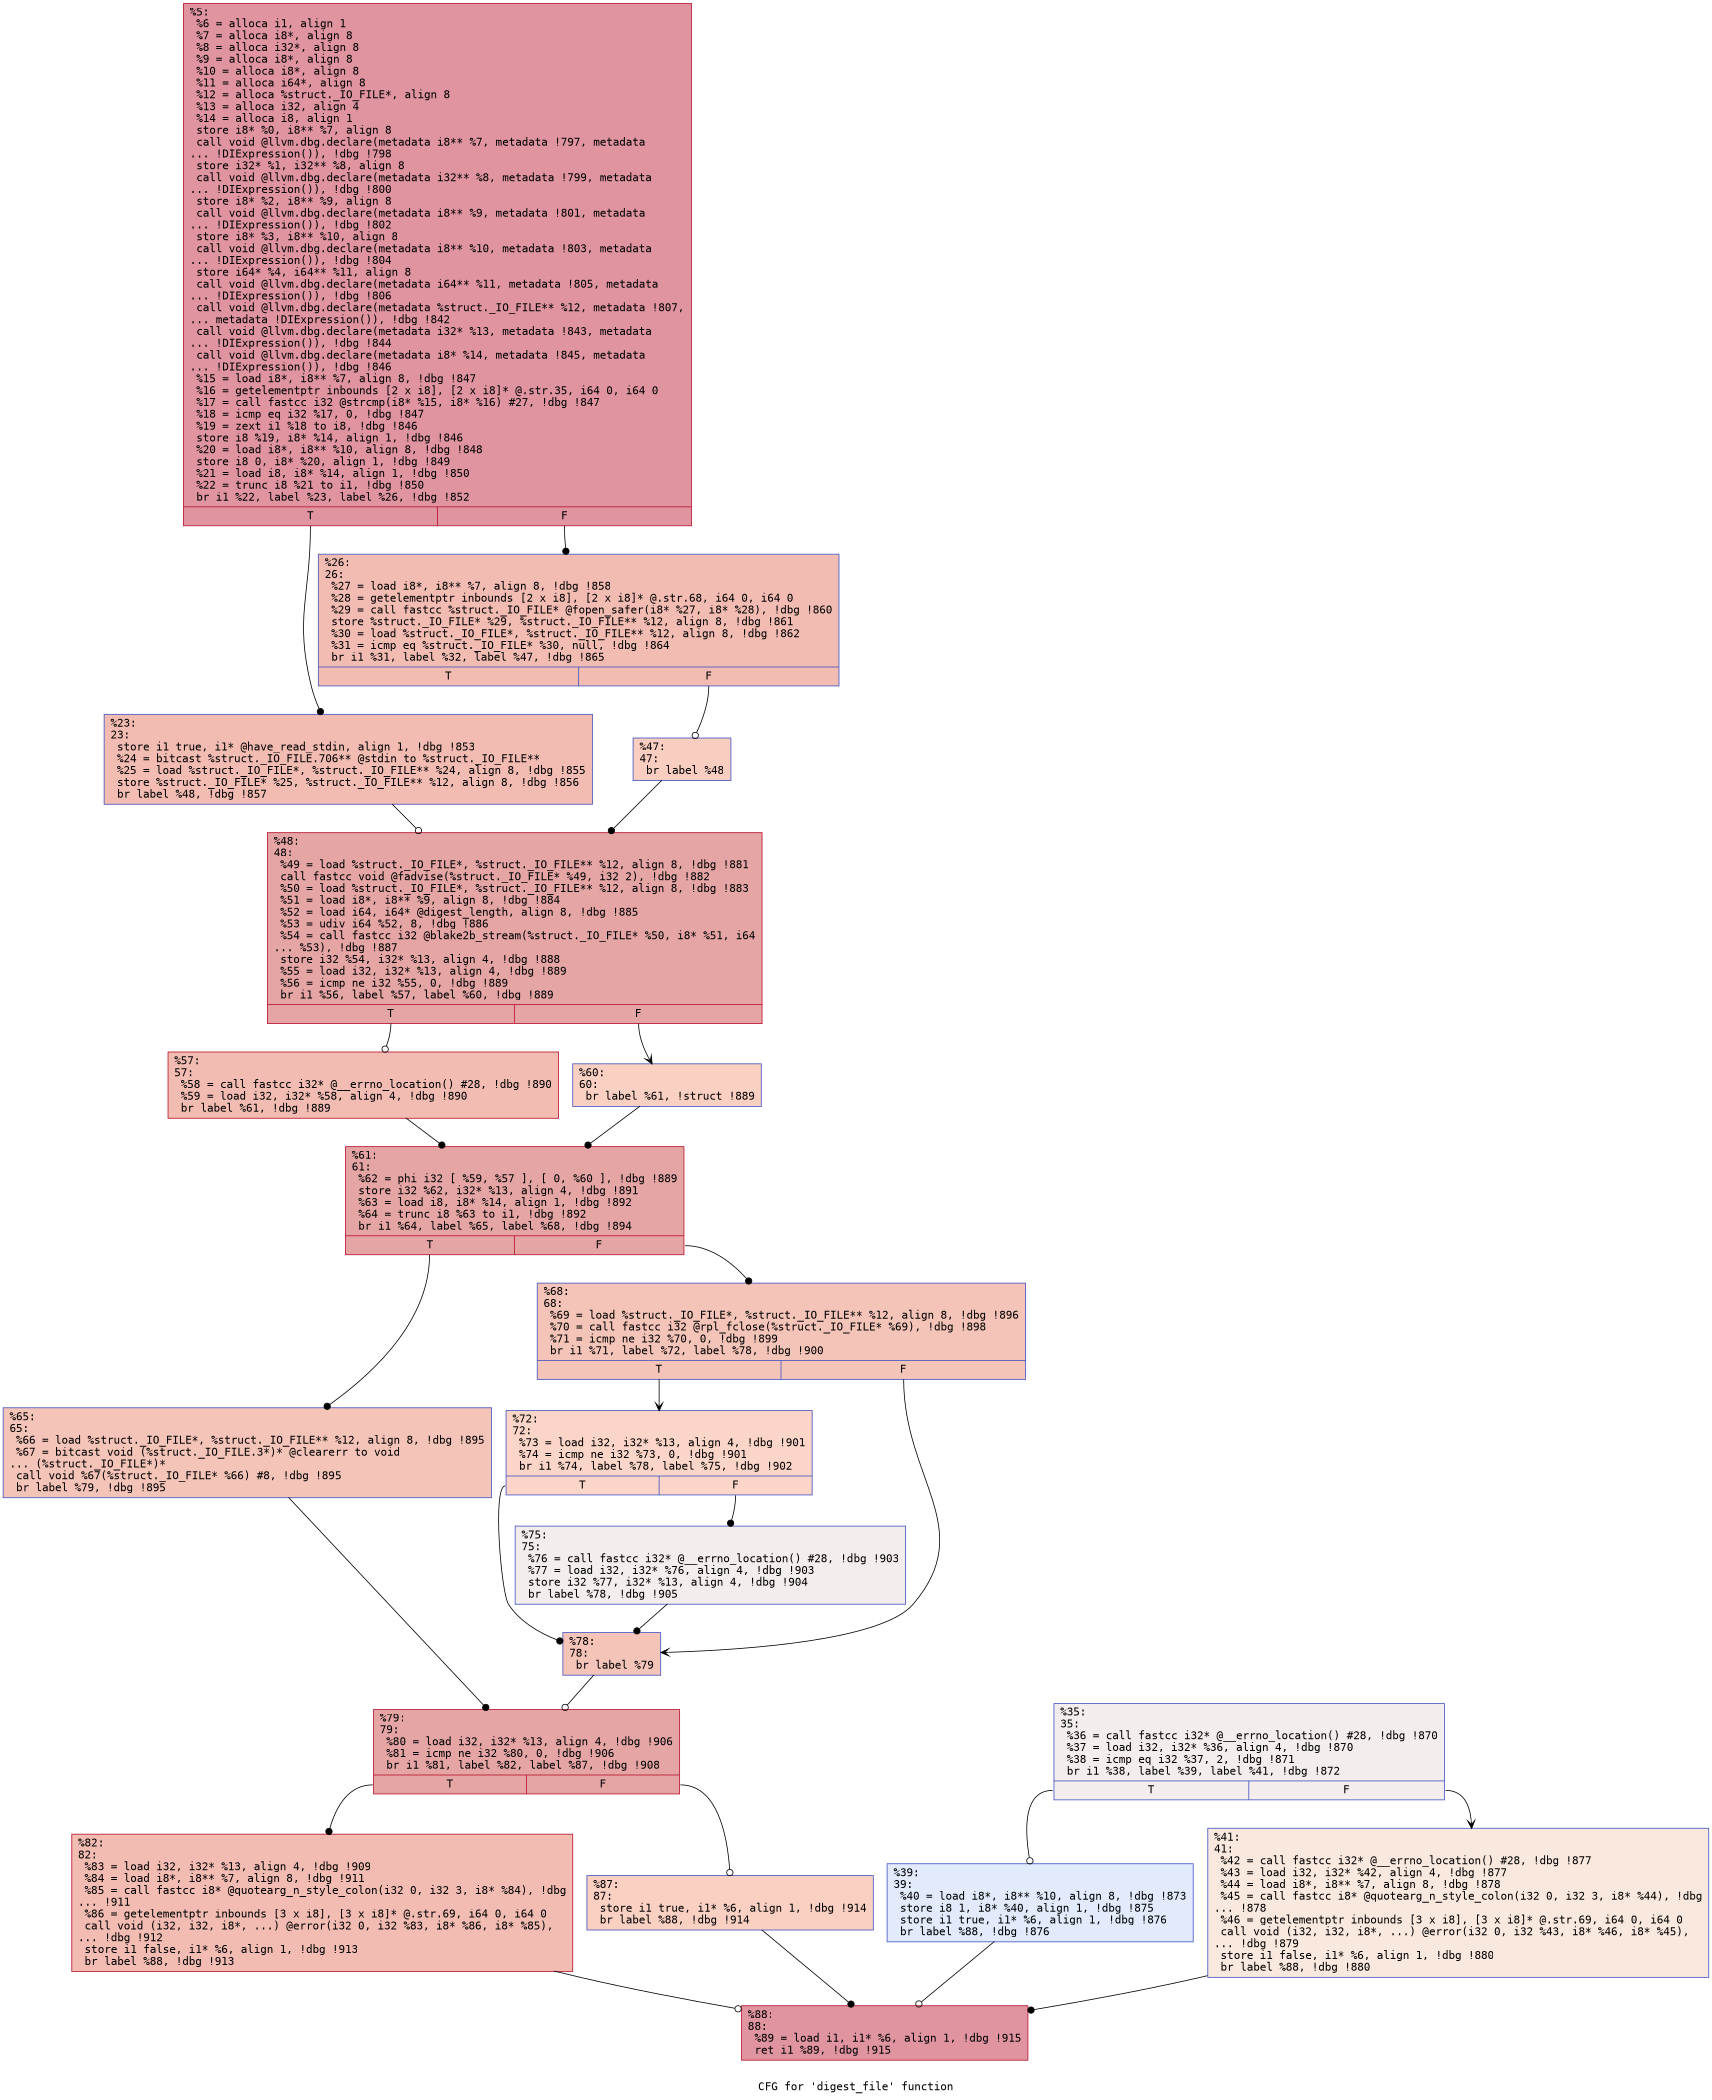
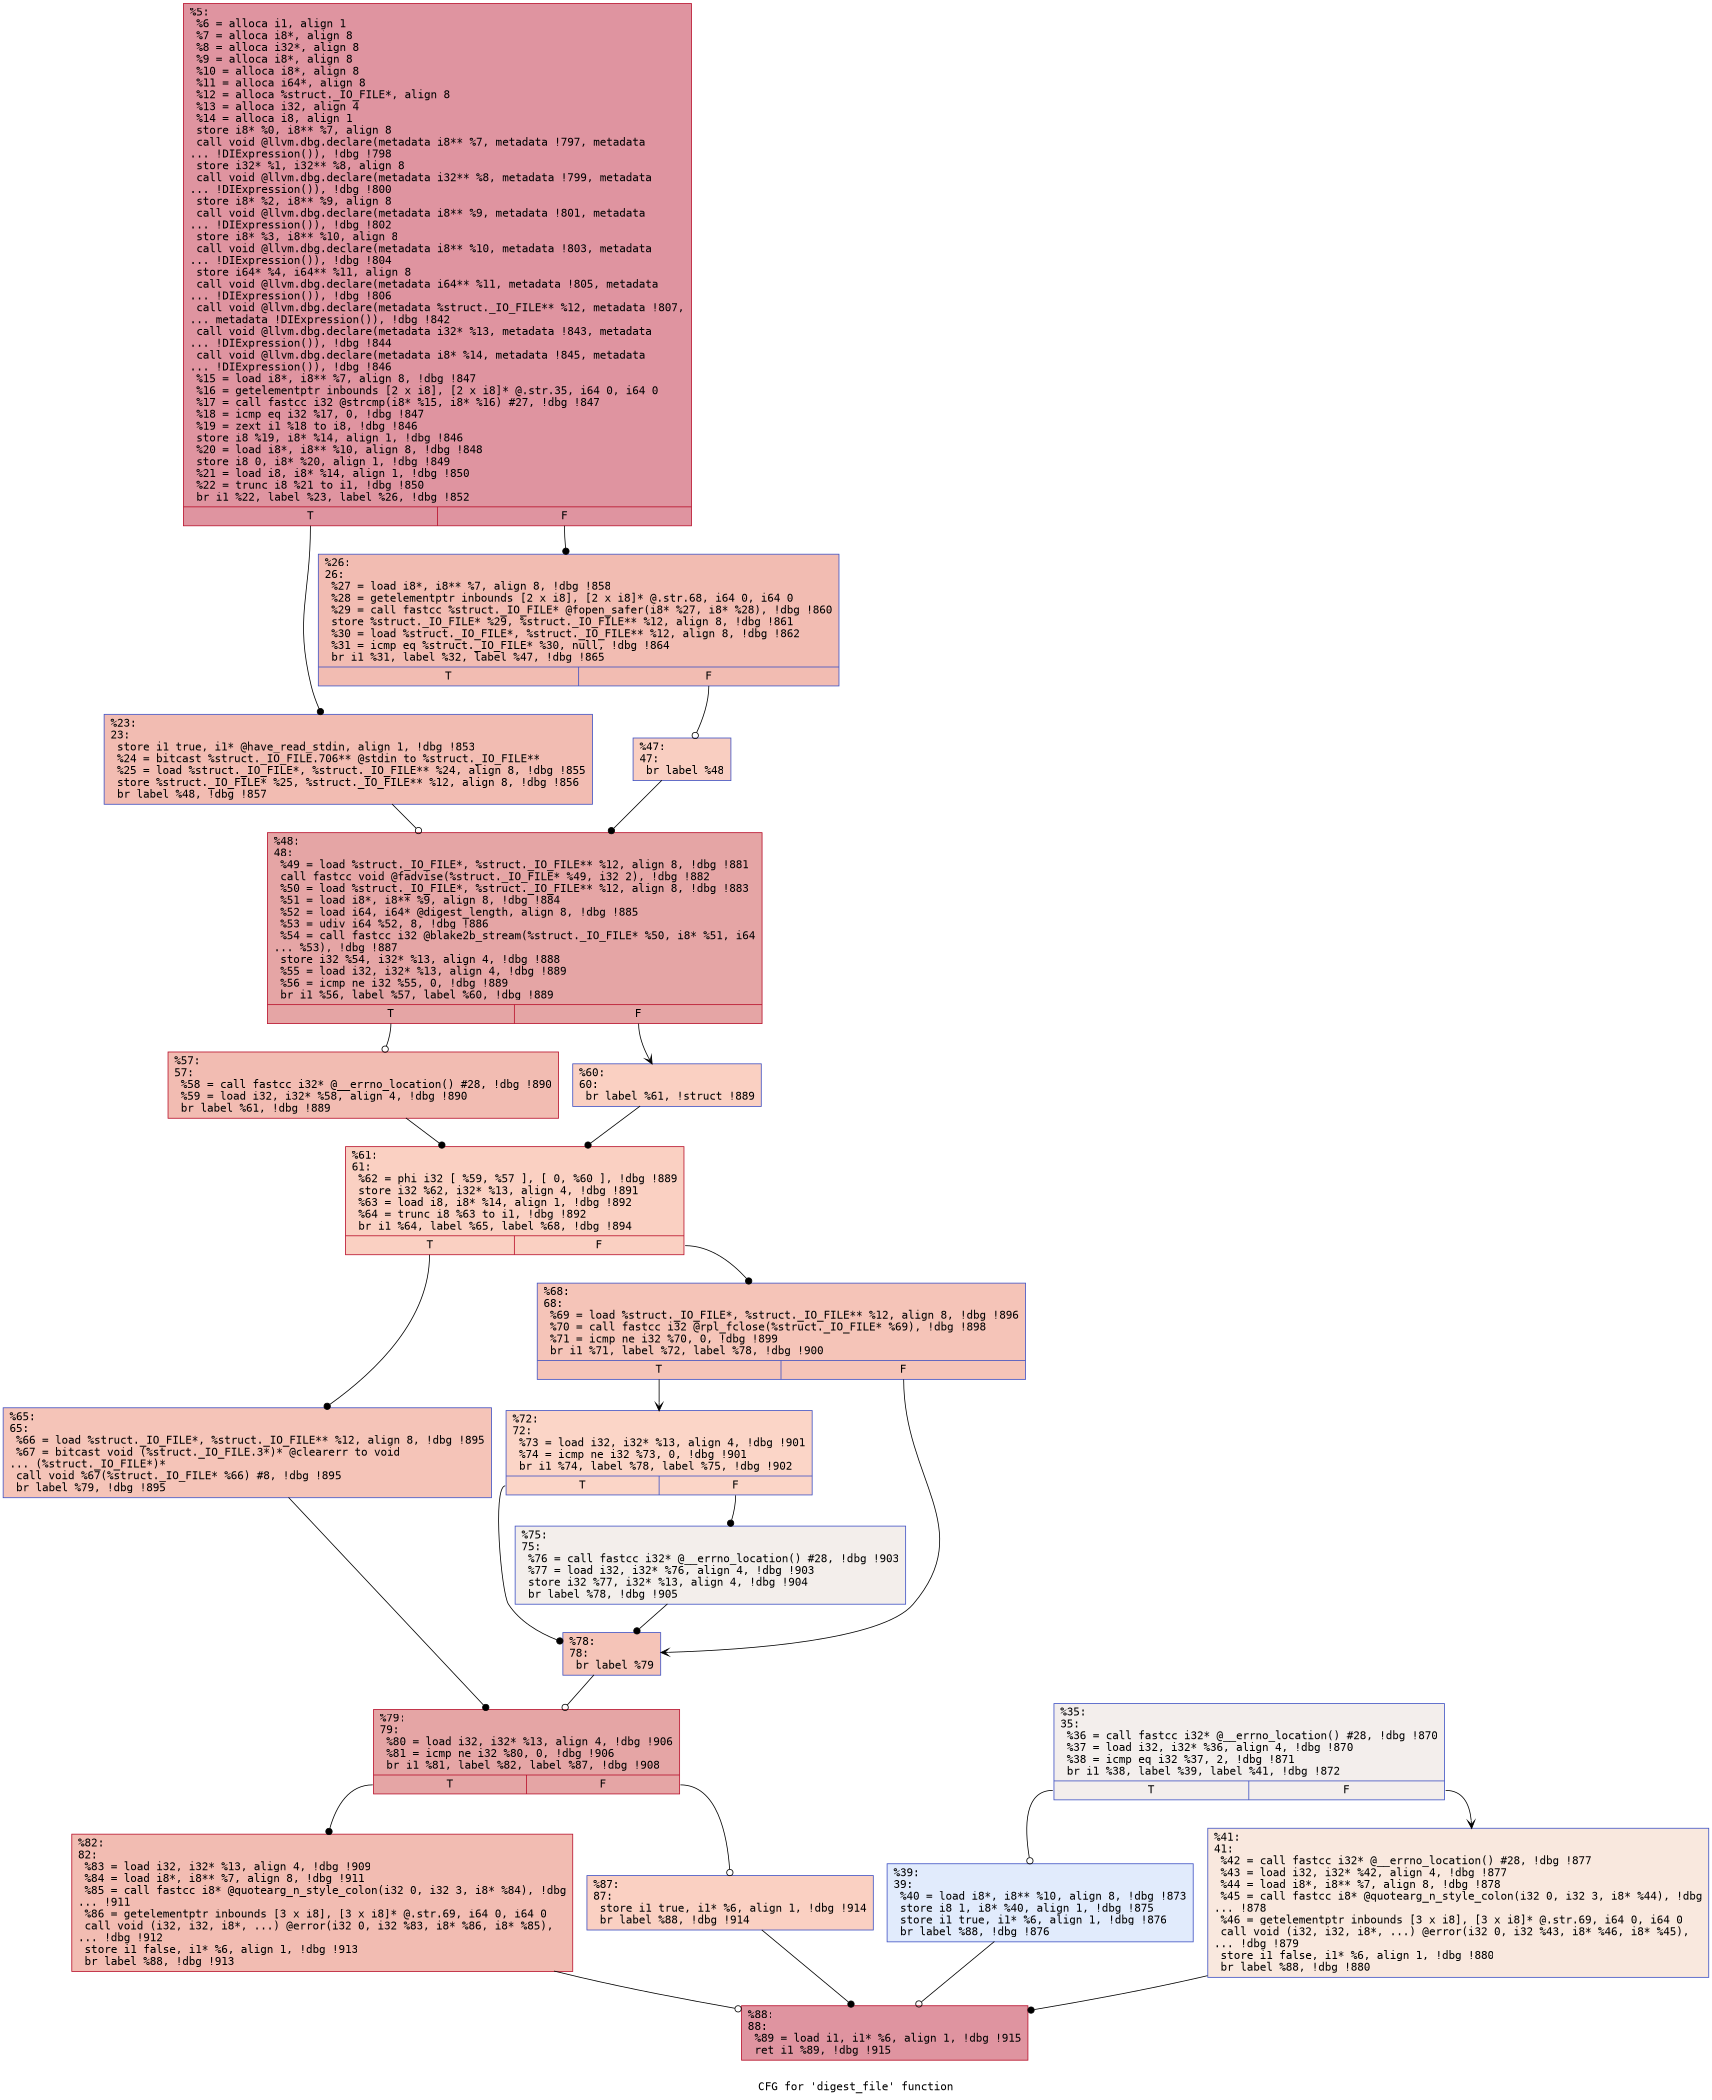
(515, 1201) -> (515, 1201)
